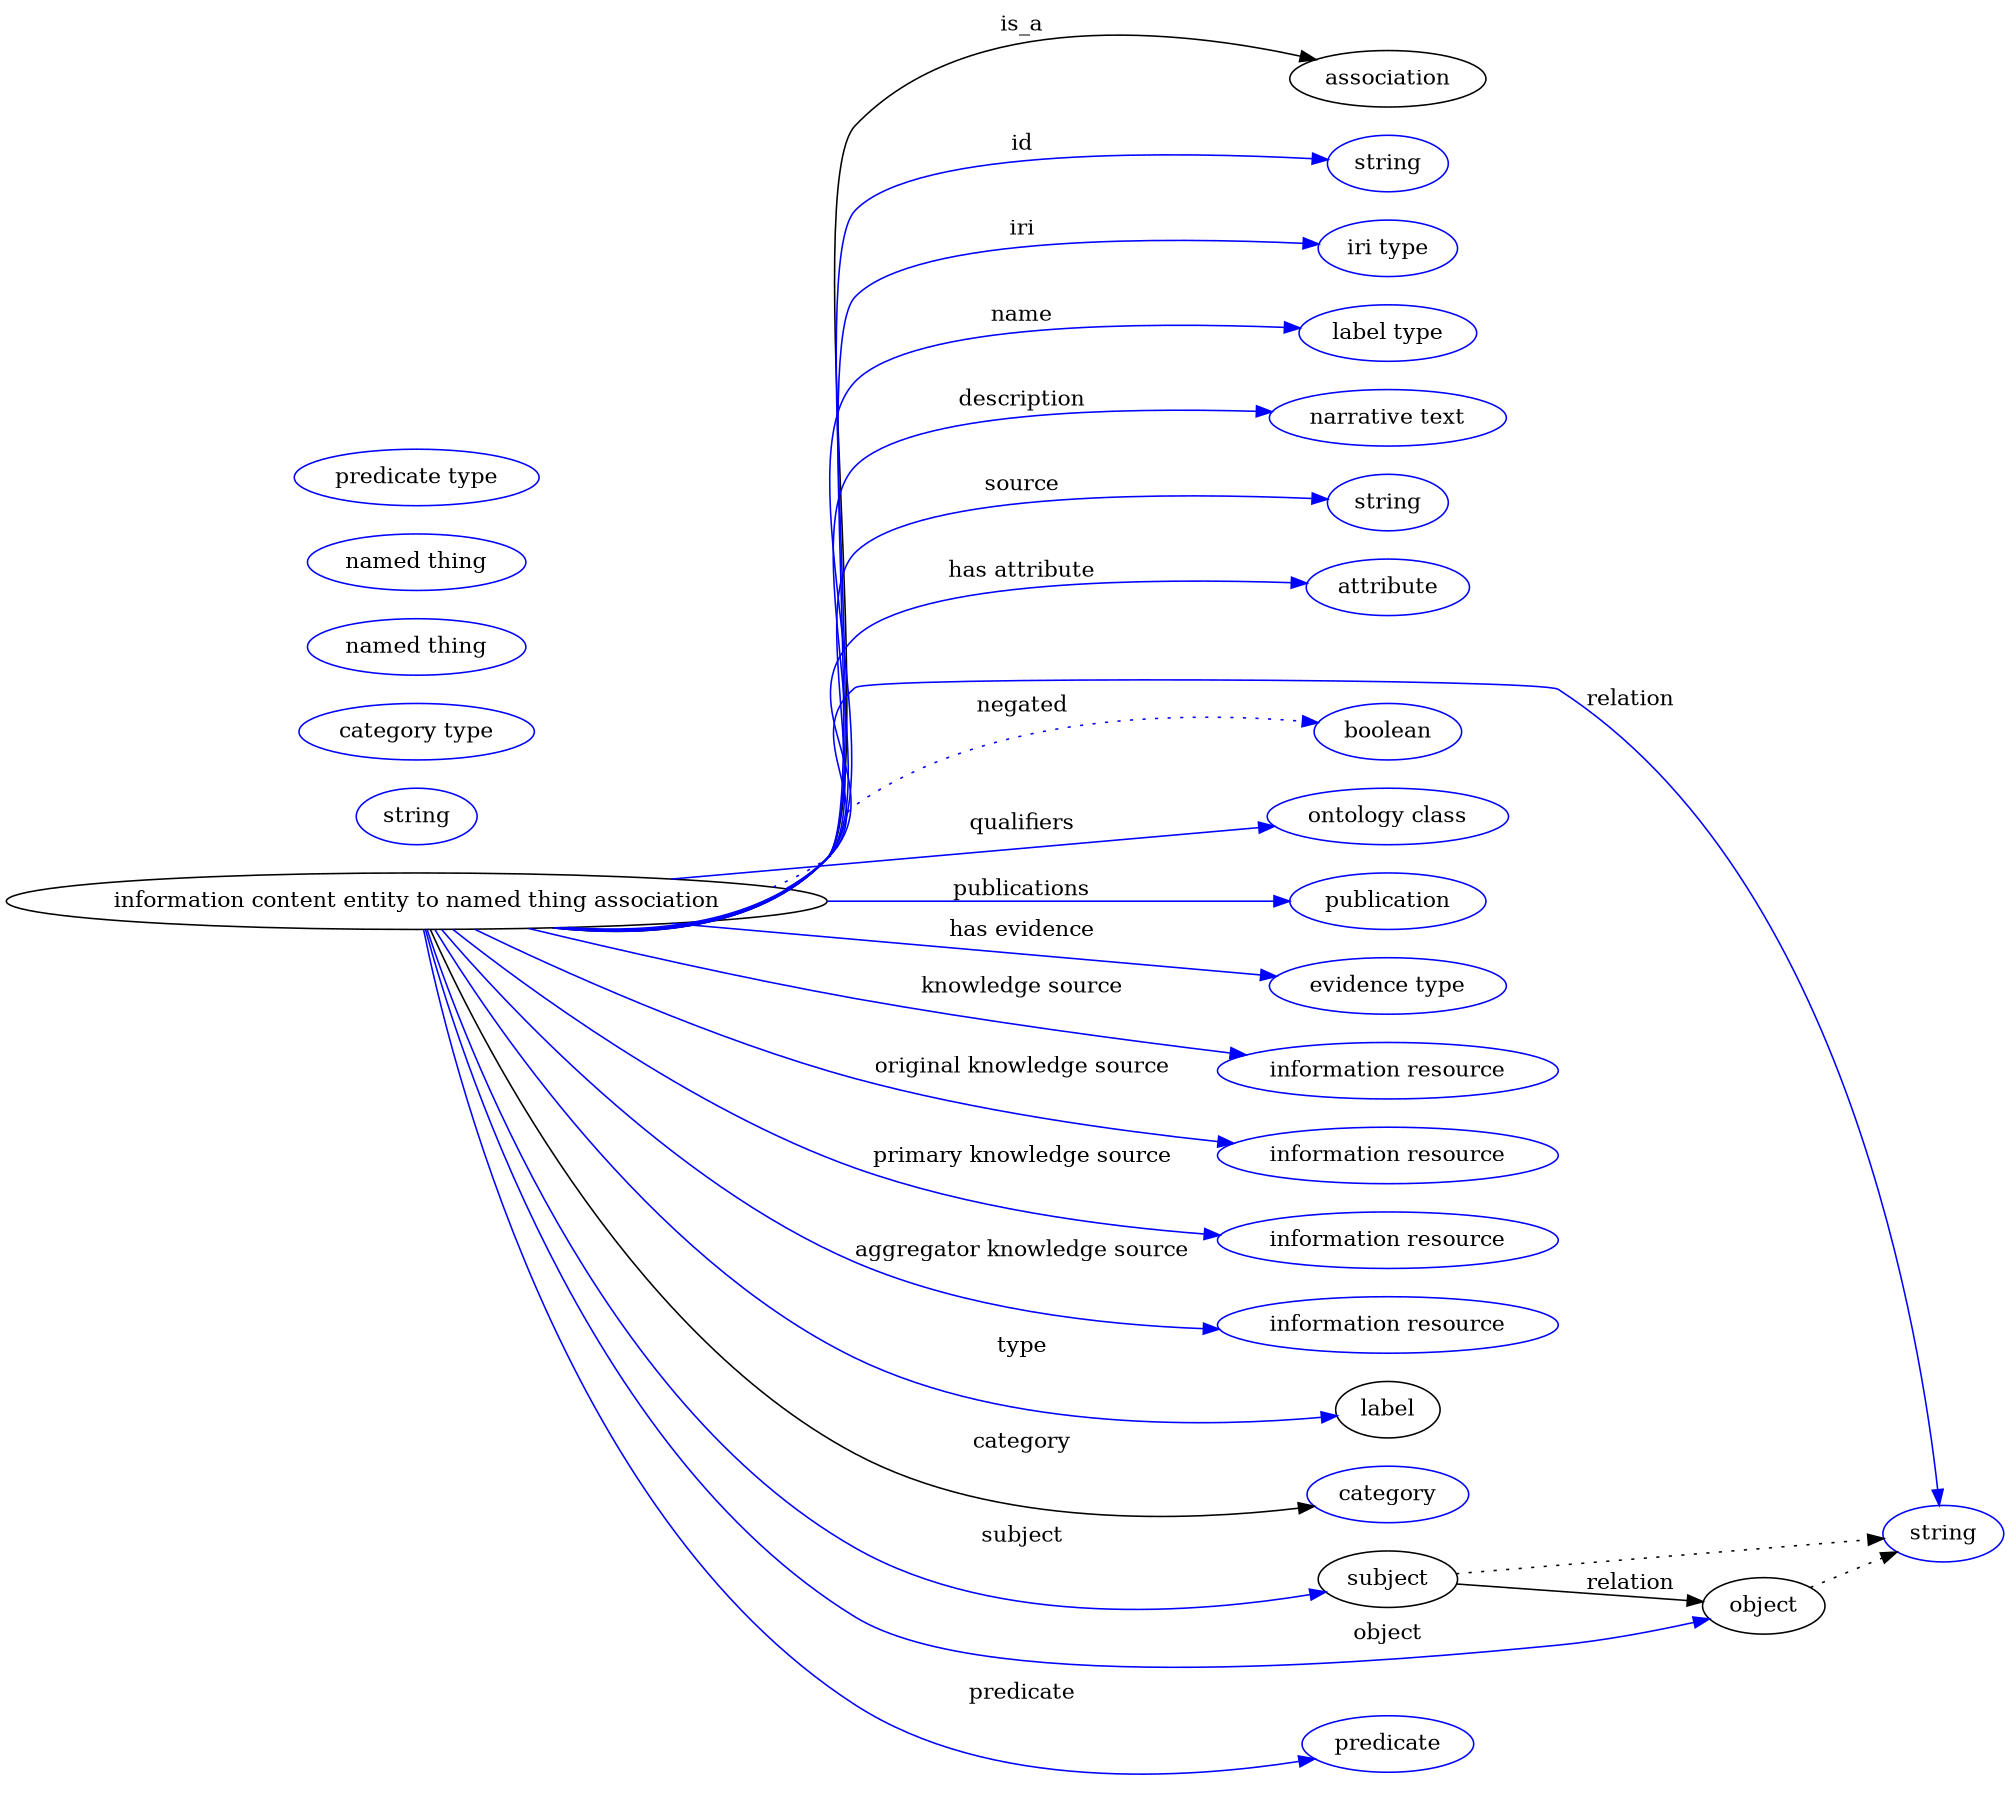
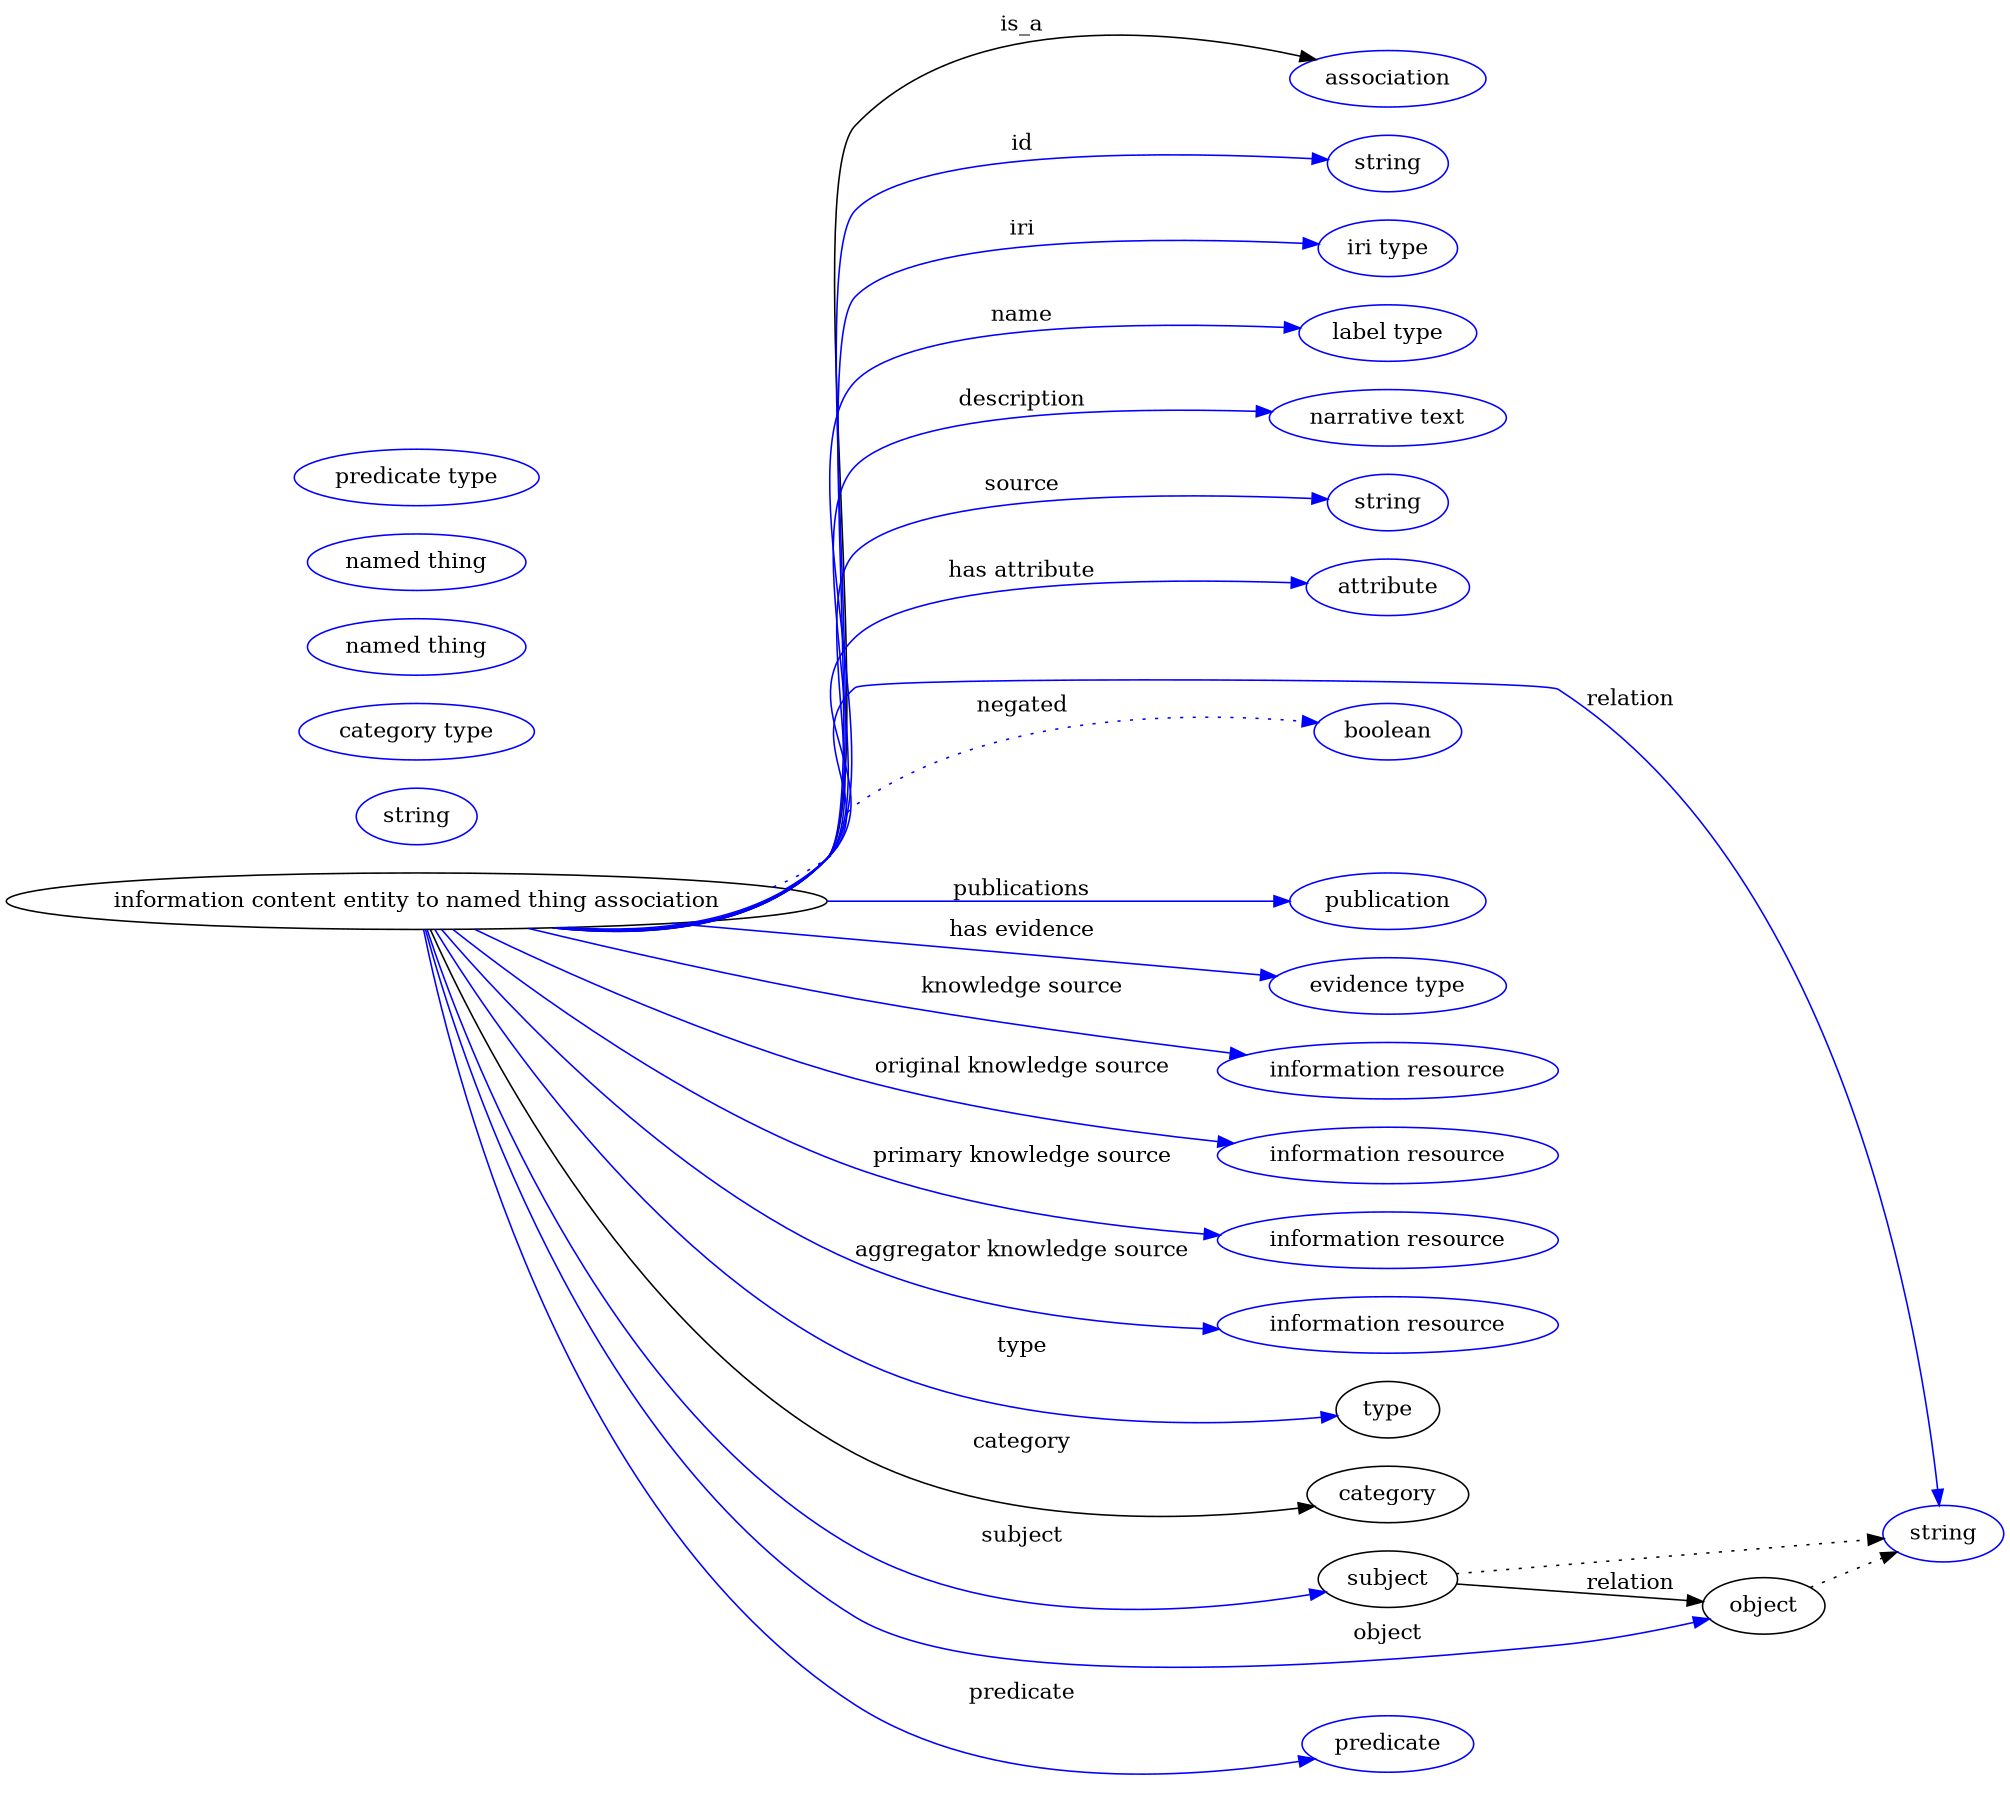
(1388, 79) -> (1388, 79)
(1388, 816) -> none
(1388, 1410) -> (1388, 1410)
(1388, 1494) -> (1388, 1494)
